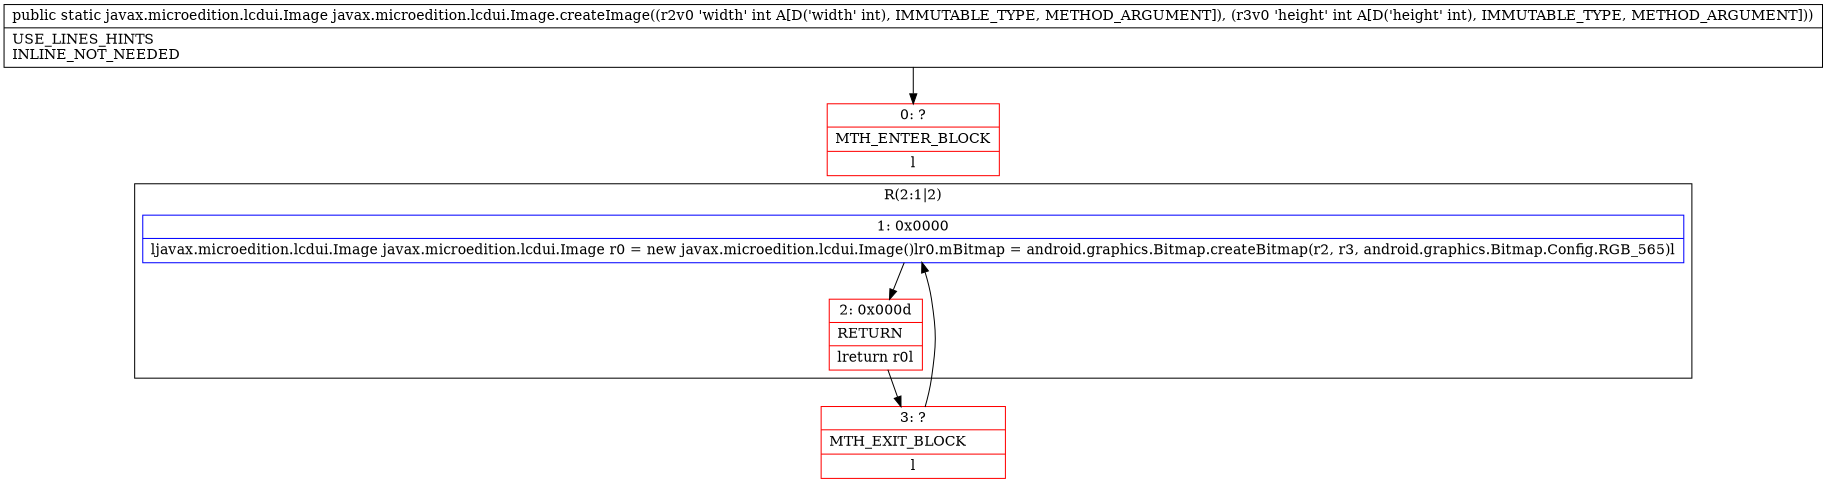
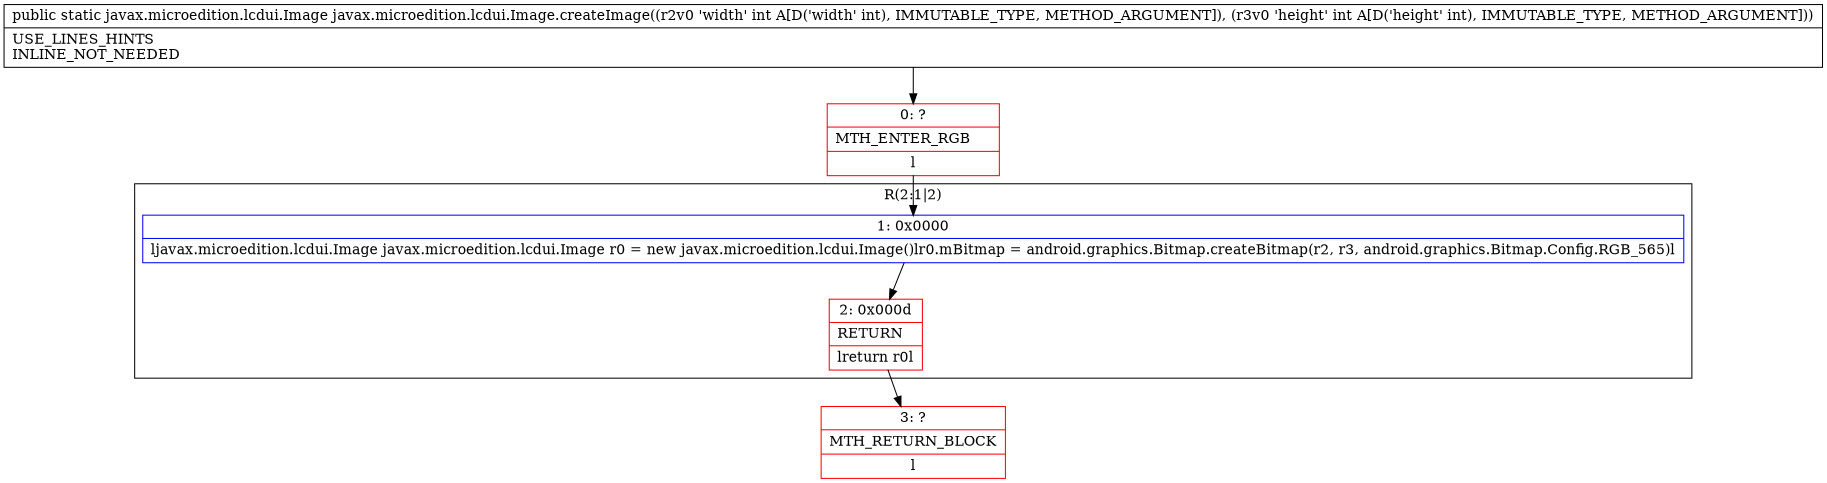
(913, 139) -> (903, 139)
(935, 340) -> (913, 190)
(898, 441) -> (913, 441)
